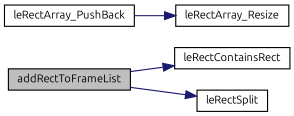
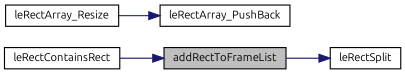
(149, 16) -> (134, 16)
(147, 69) -> (136, 58)
